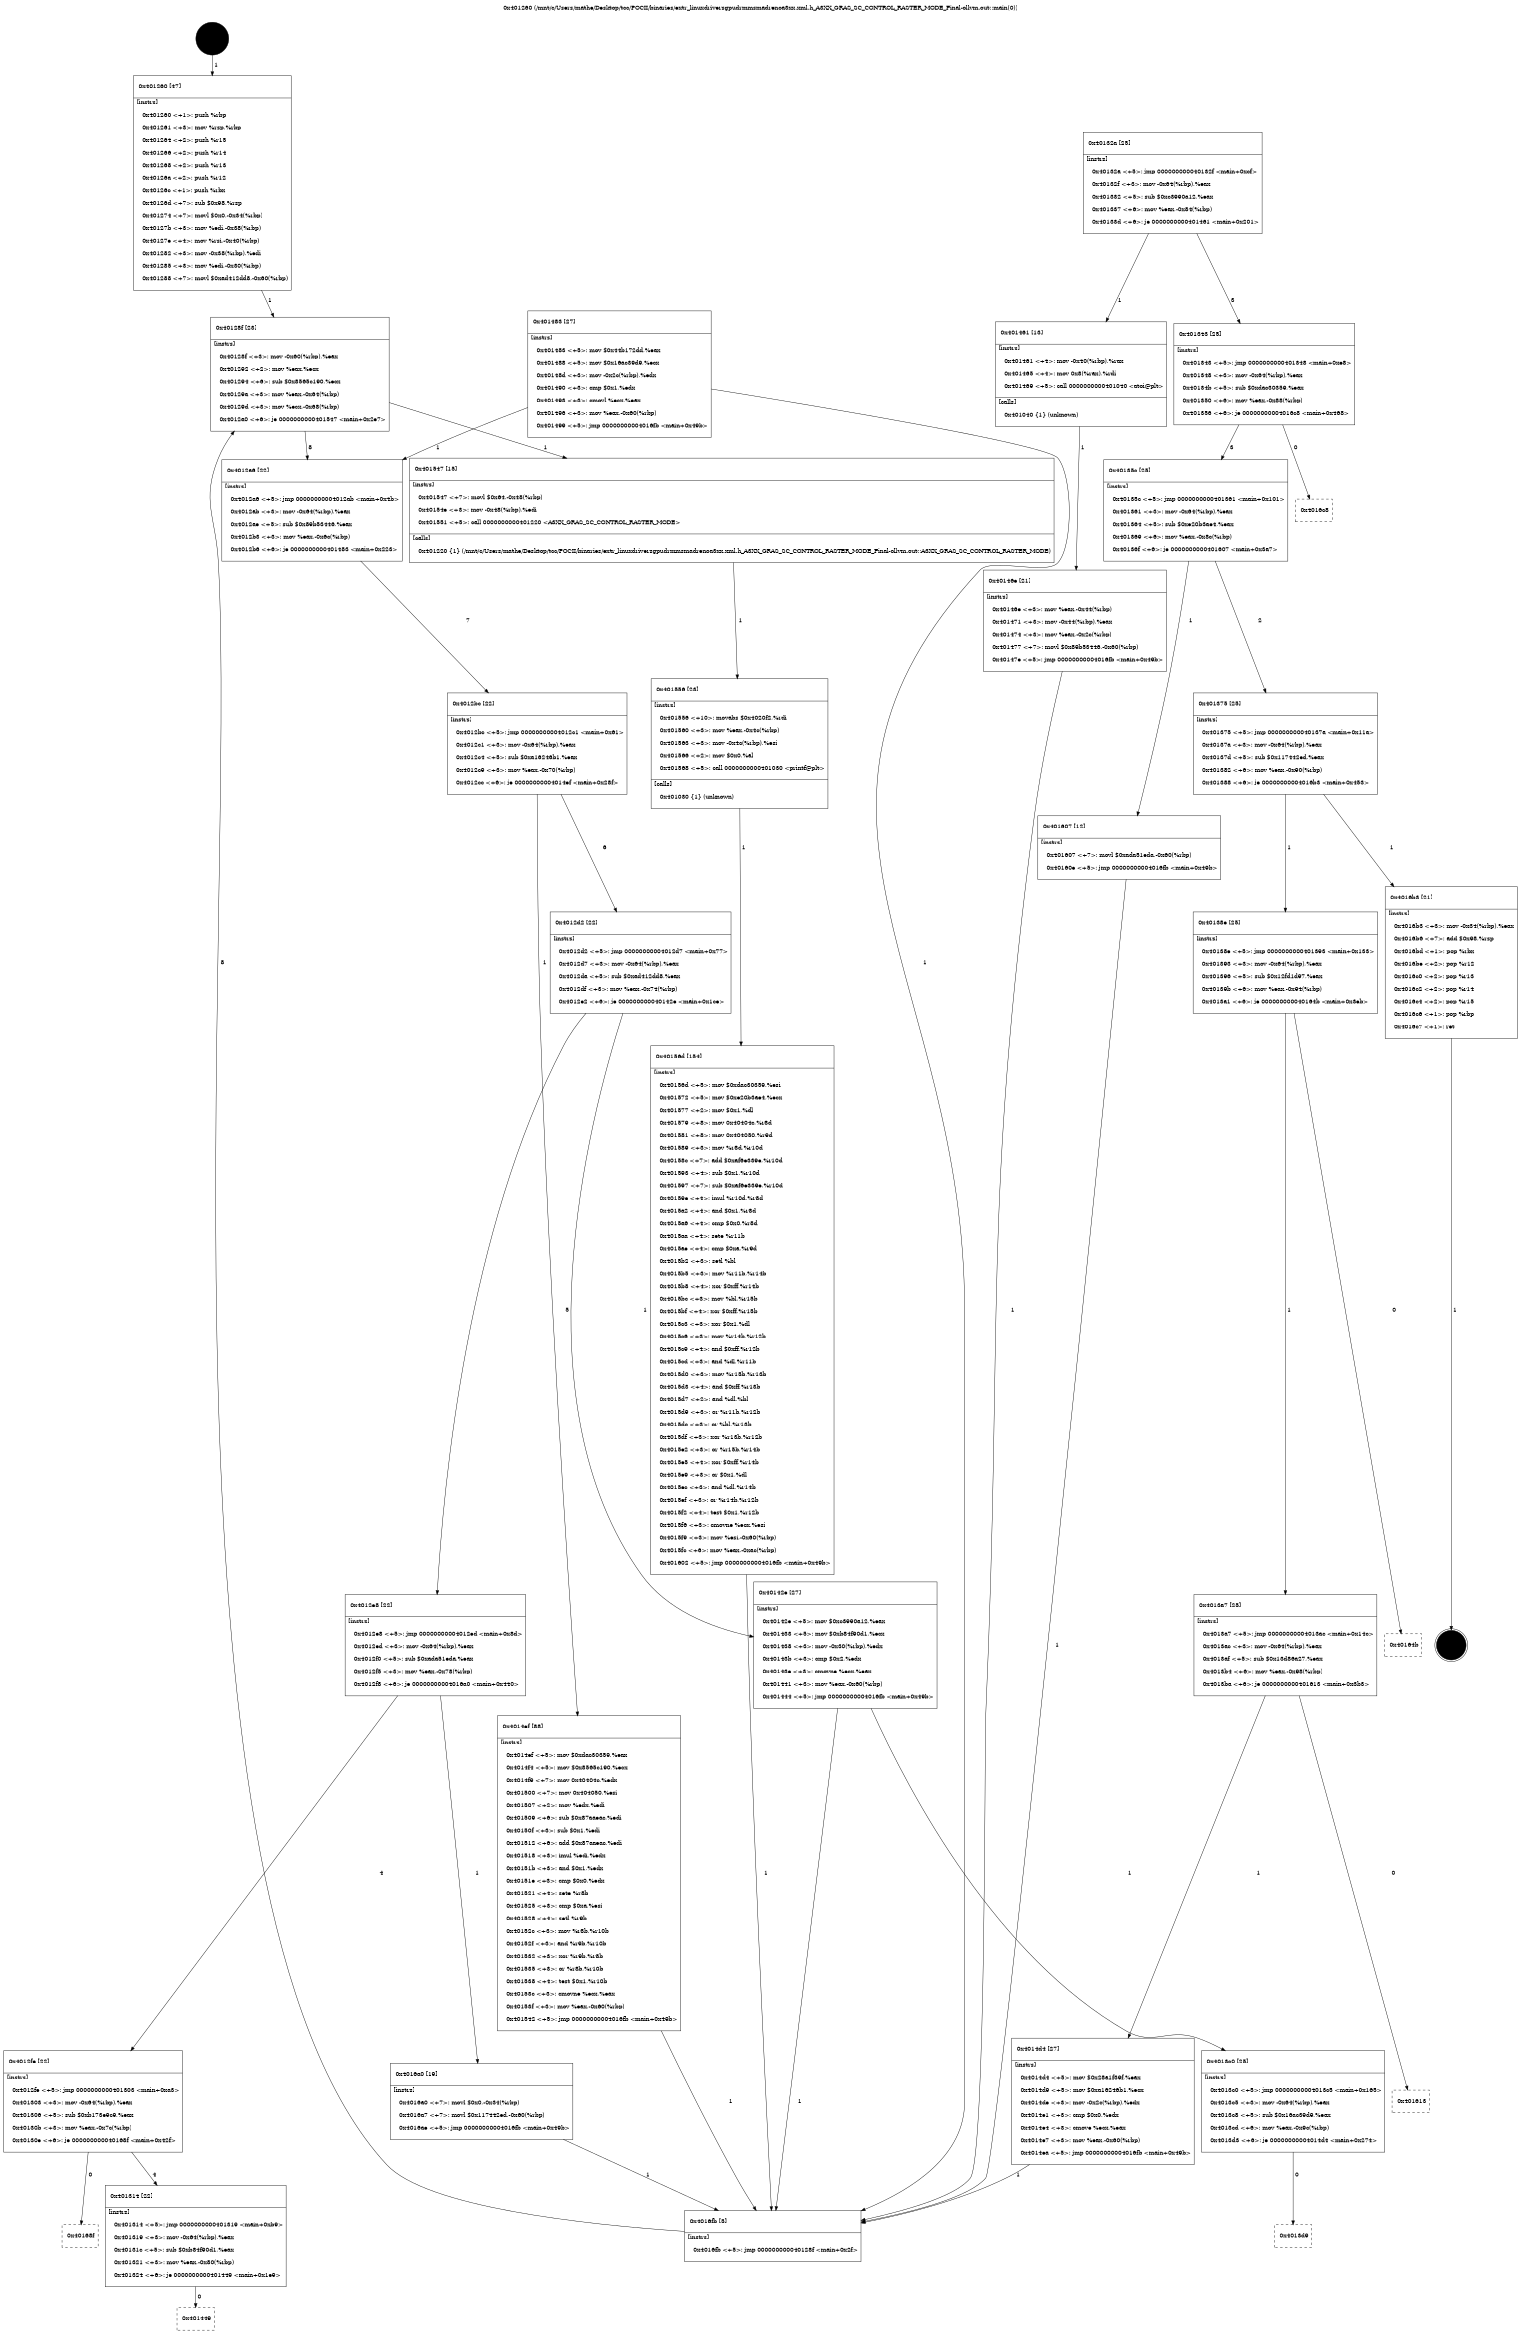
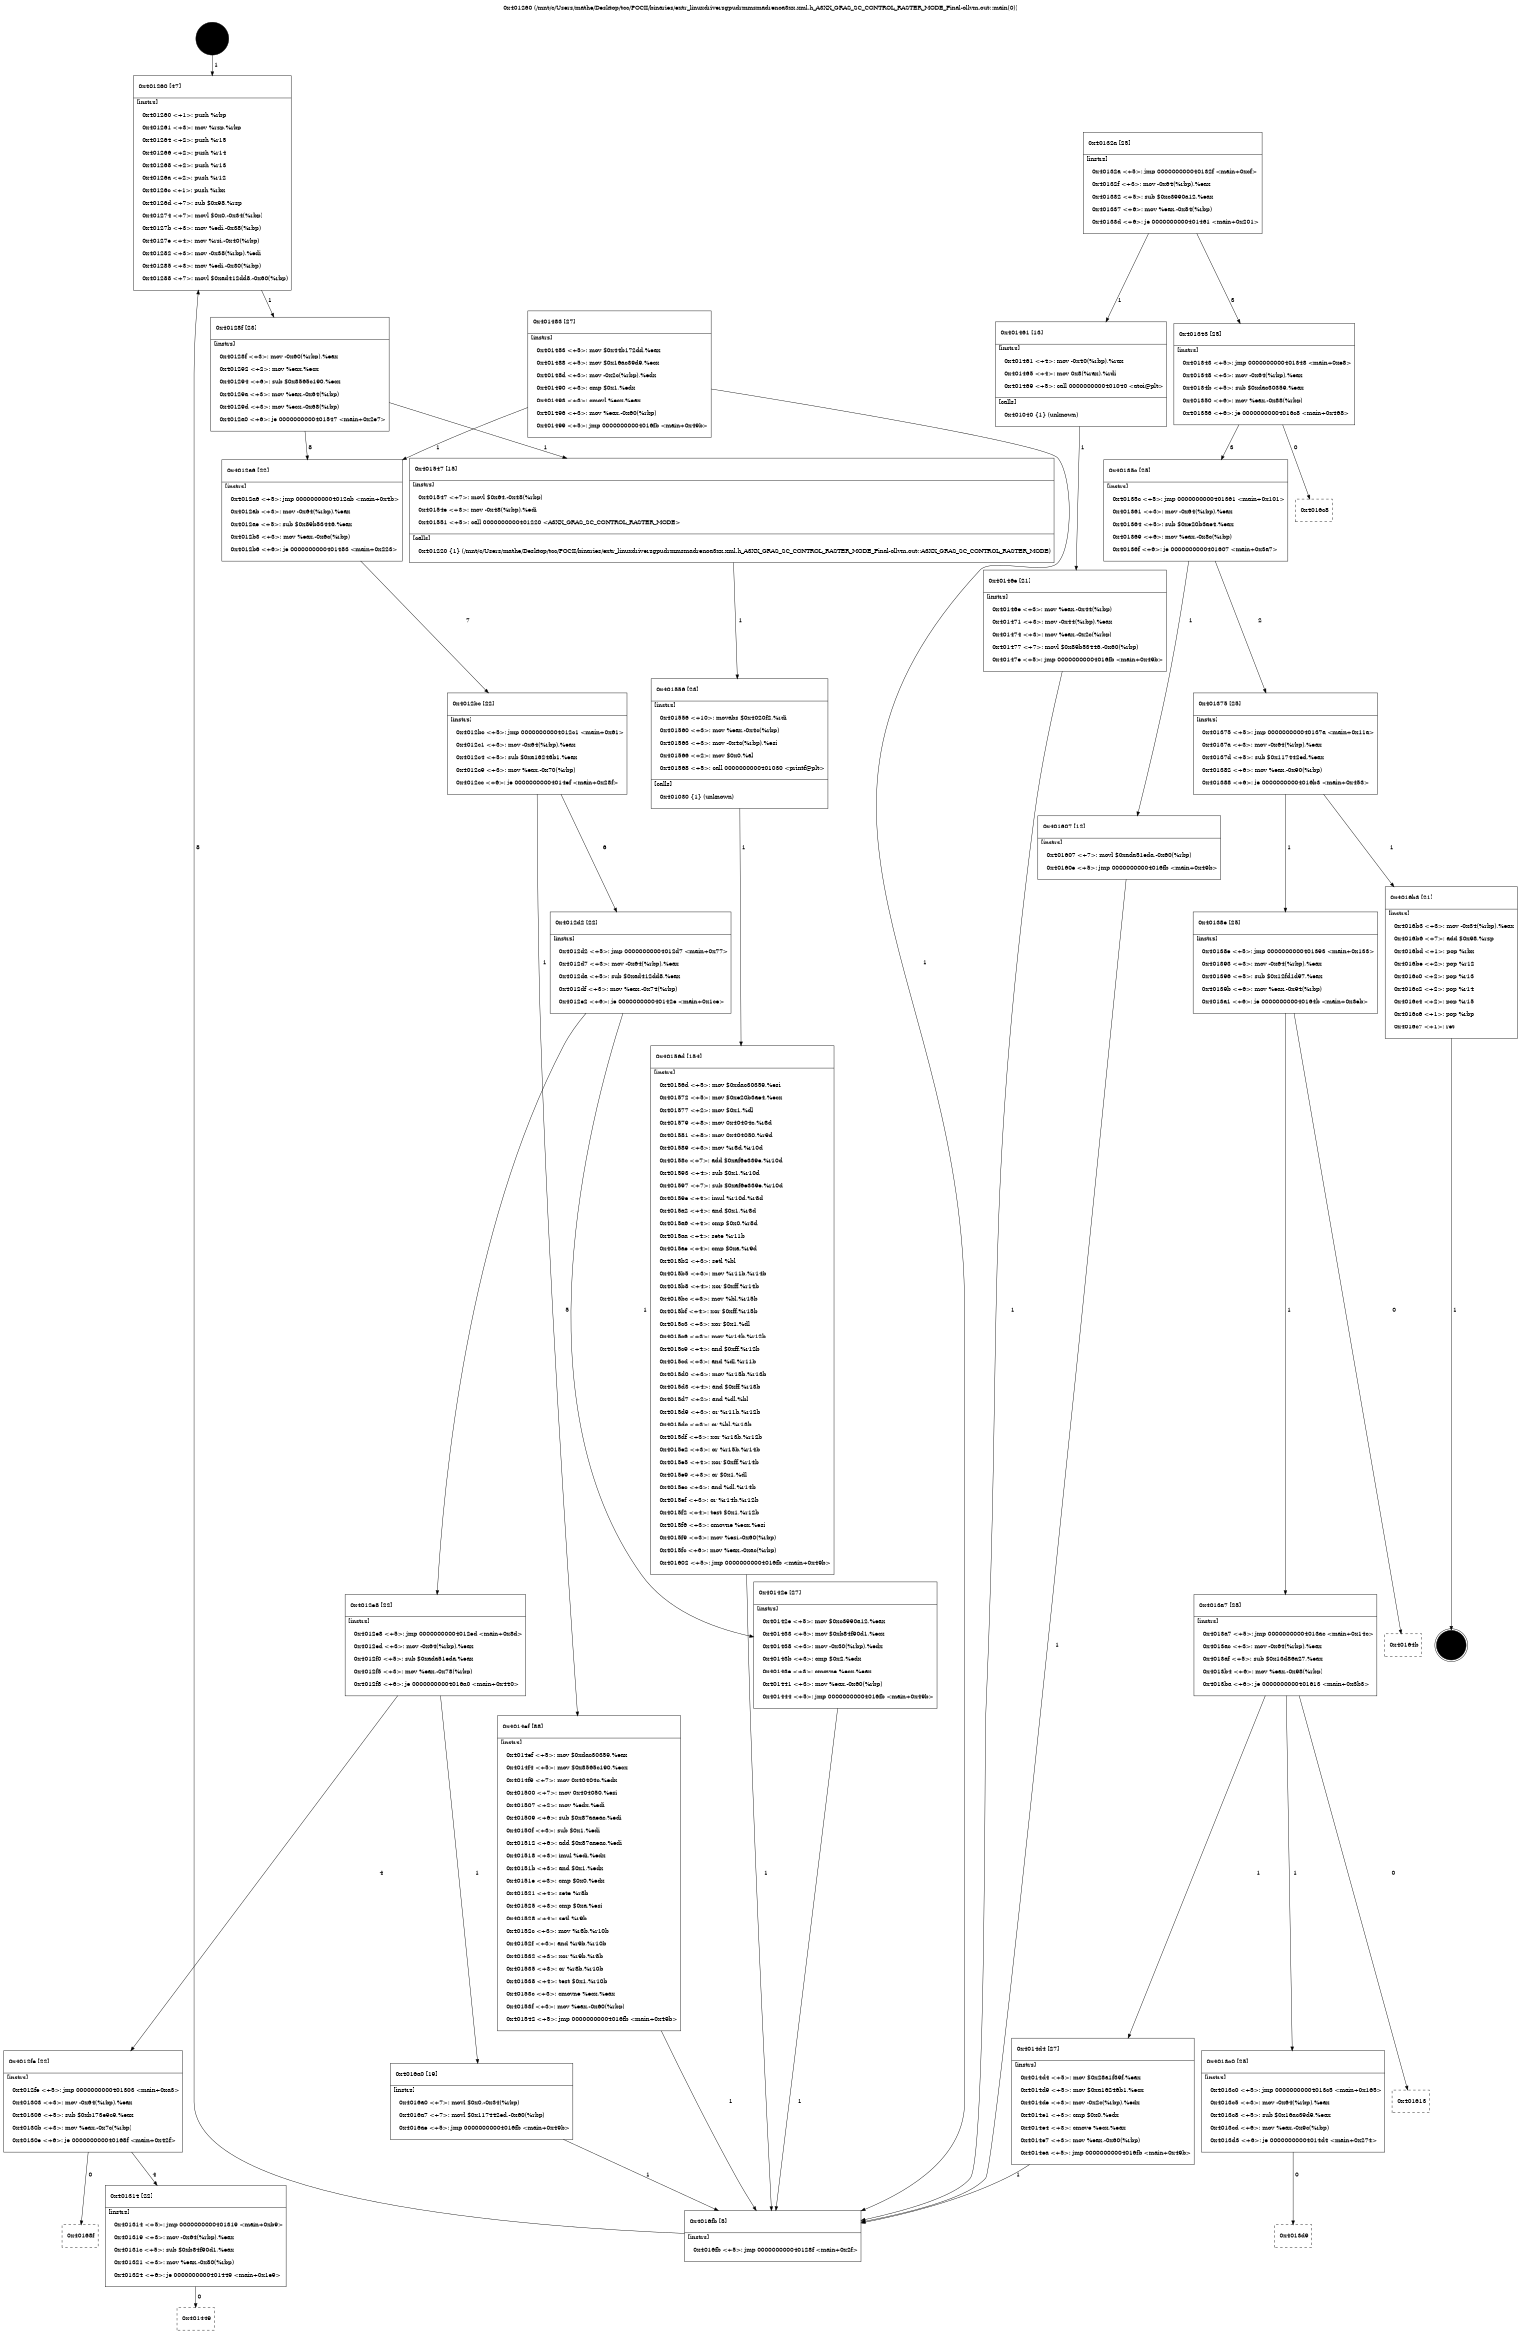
(222, 1466) -> (194, 1463)
(1006, 1928) -> (1289, 1871)
